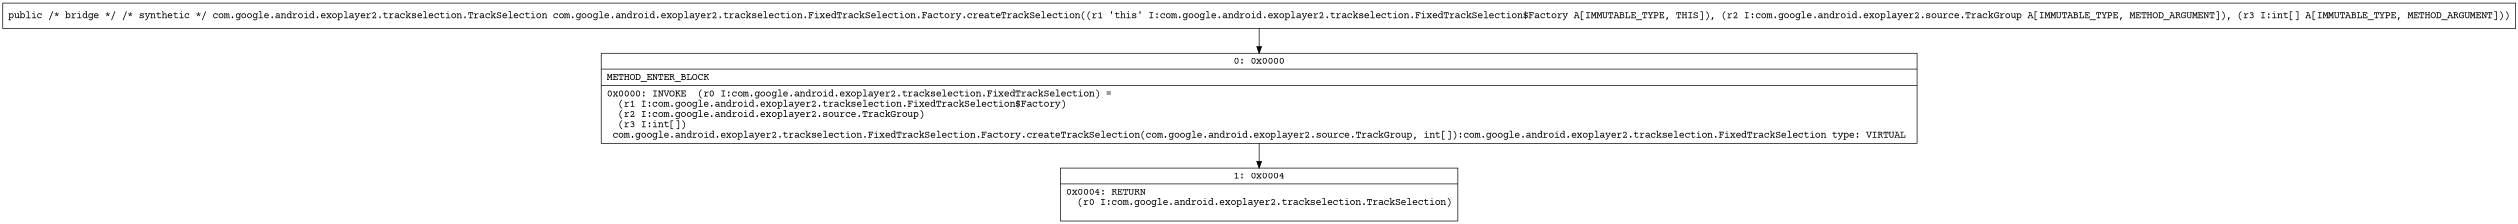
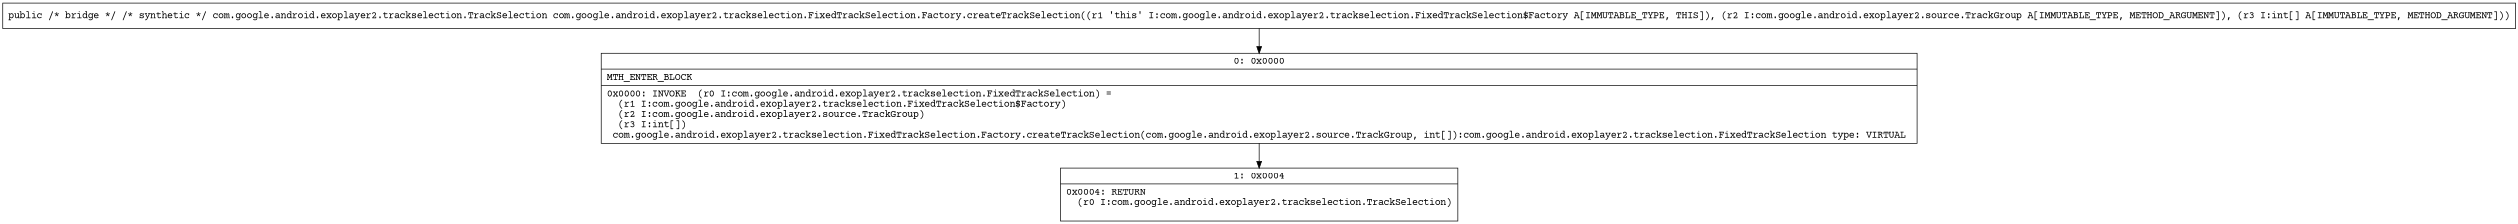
(658, 77) -> (649, 77)
